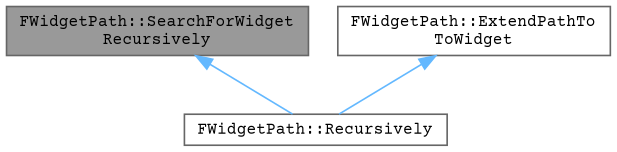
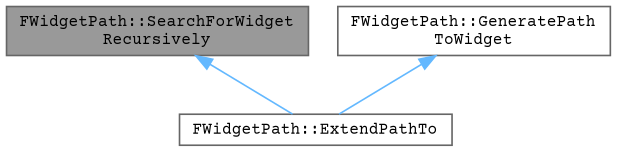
(474, 31) -> (474, 31)
(316, 130) -> (316, 130)
